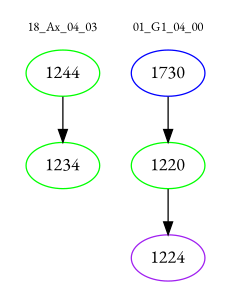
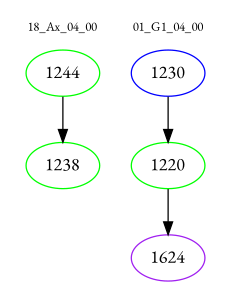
(63, 28) -> (63, 28)
(168, 73) -> (168, 73)
(63, 166) -> (63, 166)
(168, 258) -> (168, 258)
